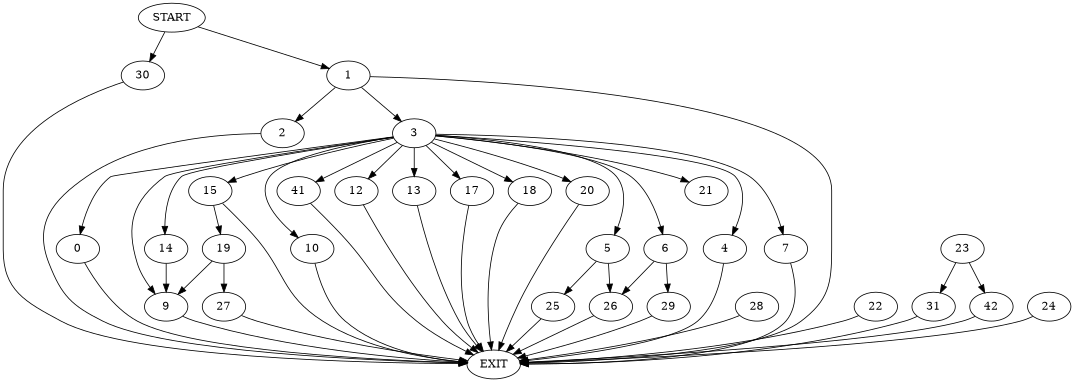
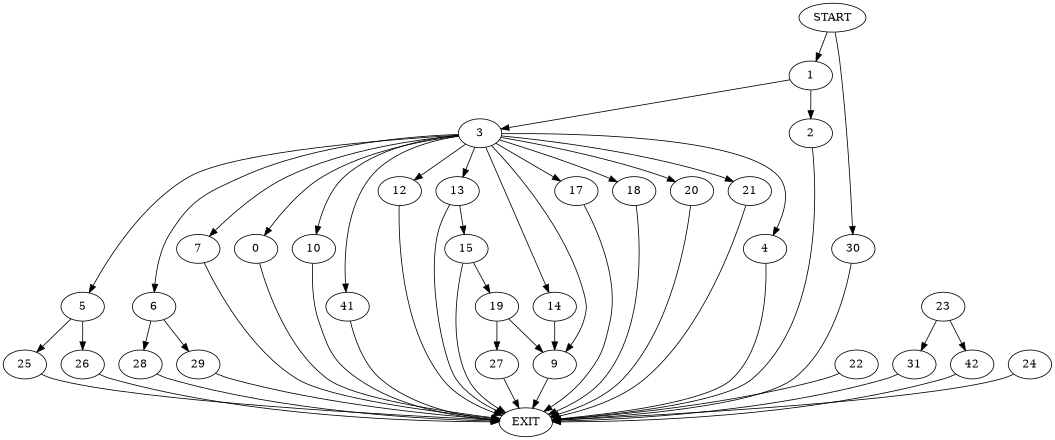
(314, 156) -> (461, 216)
(815, 157) -> (681, 339)
(641, 275) -> (148, 331)
